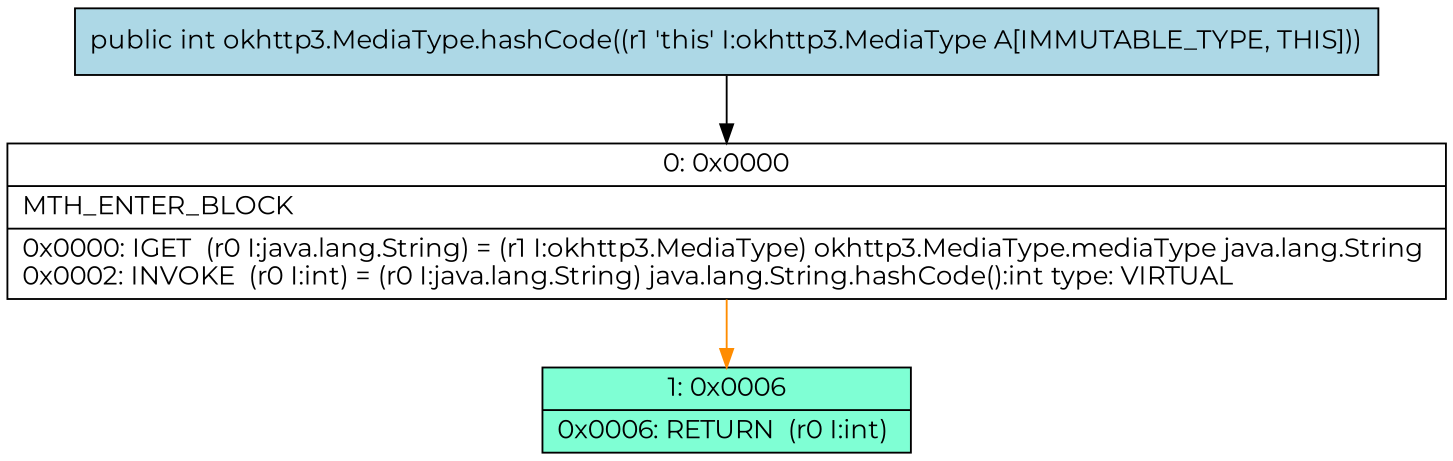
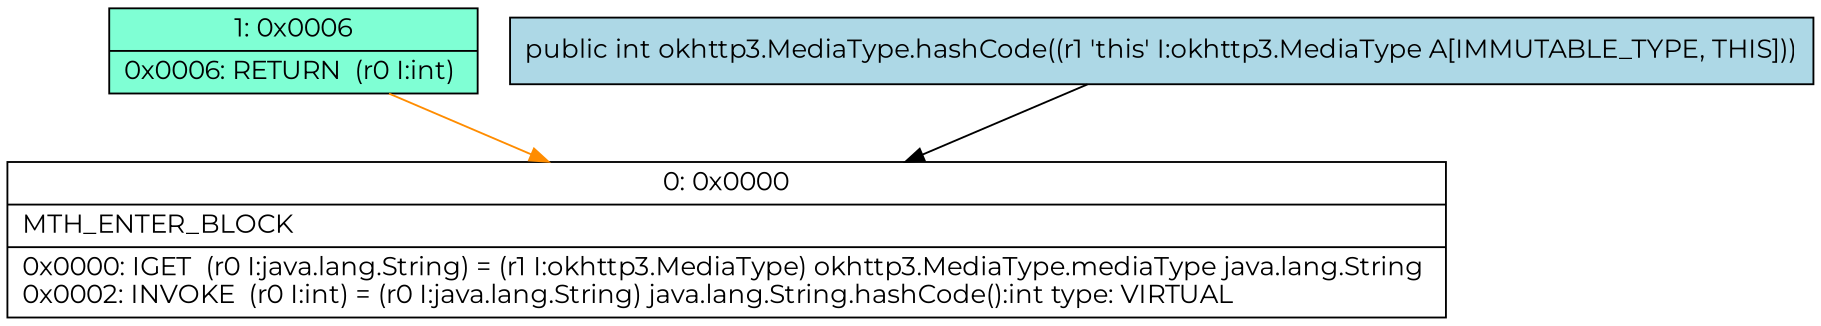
(727, 324) -> (460, 124)
